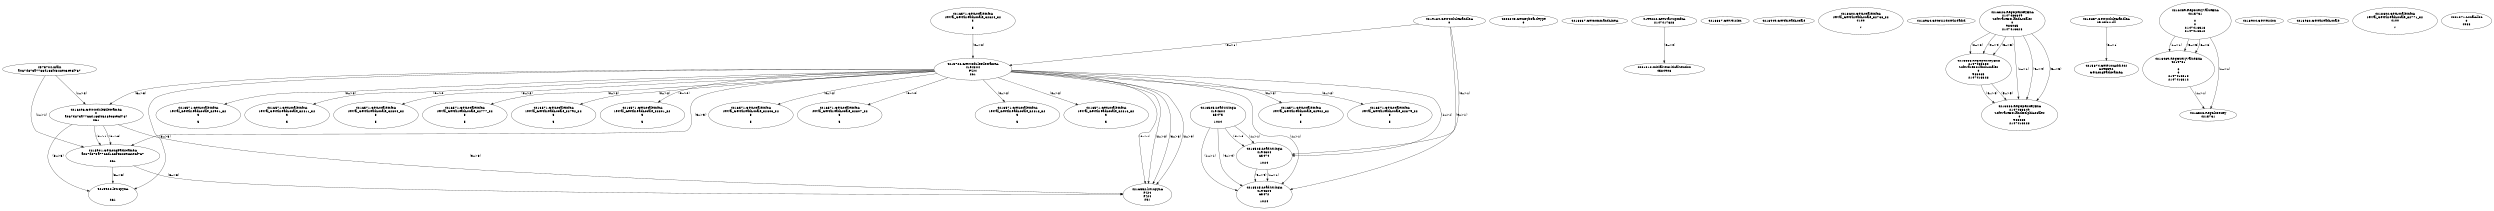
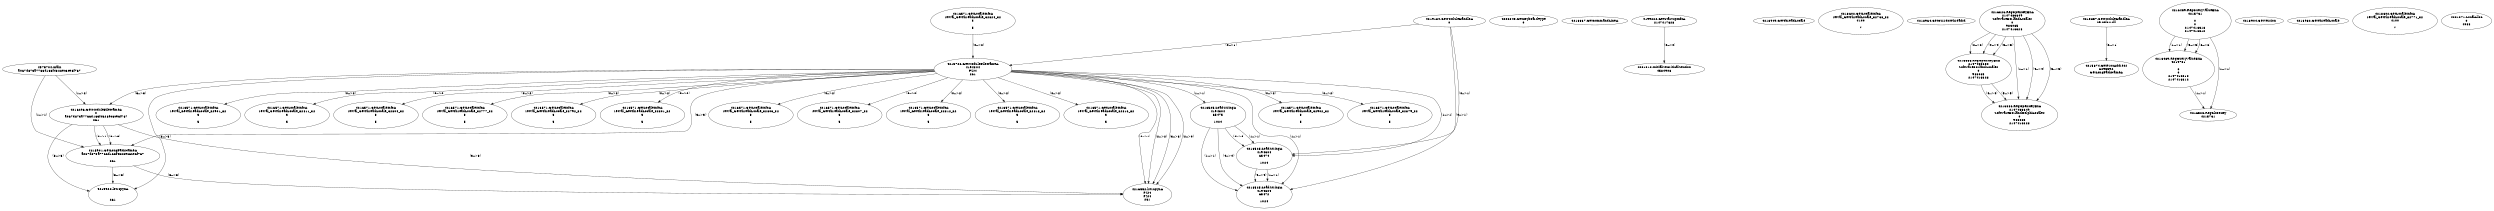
(1725, 21) -> none
none -> (1148, 83)
none -> (929, 115)
